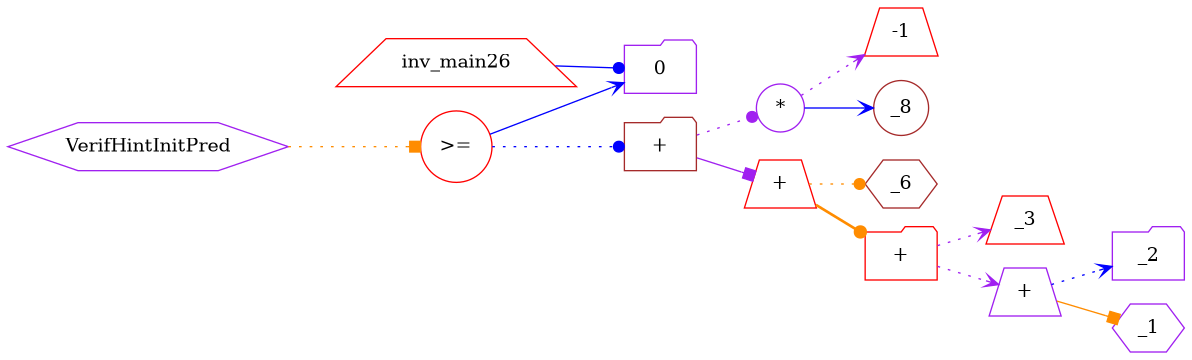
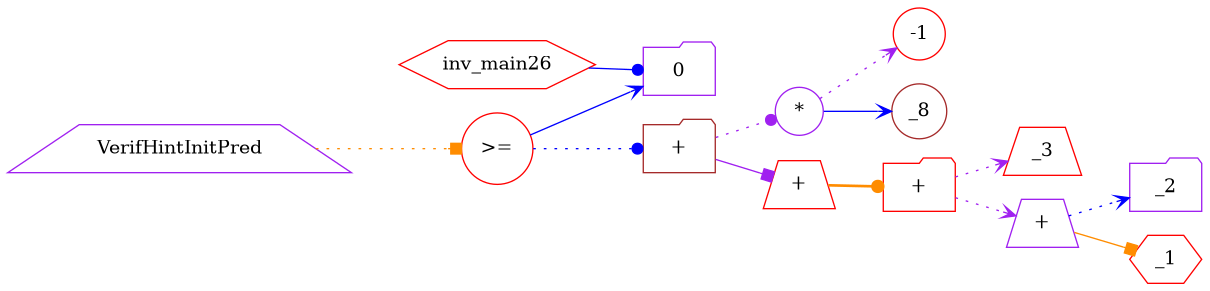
(901, 32) -> (919, 34)
(456, 63) -> (497, 65)
(148, 147) -> (180, 149)
(901, 184) -> none
(1148, 328) -> (1166, 259)
